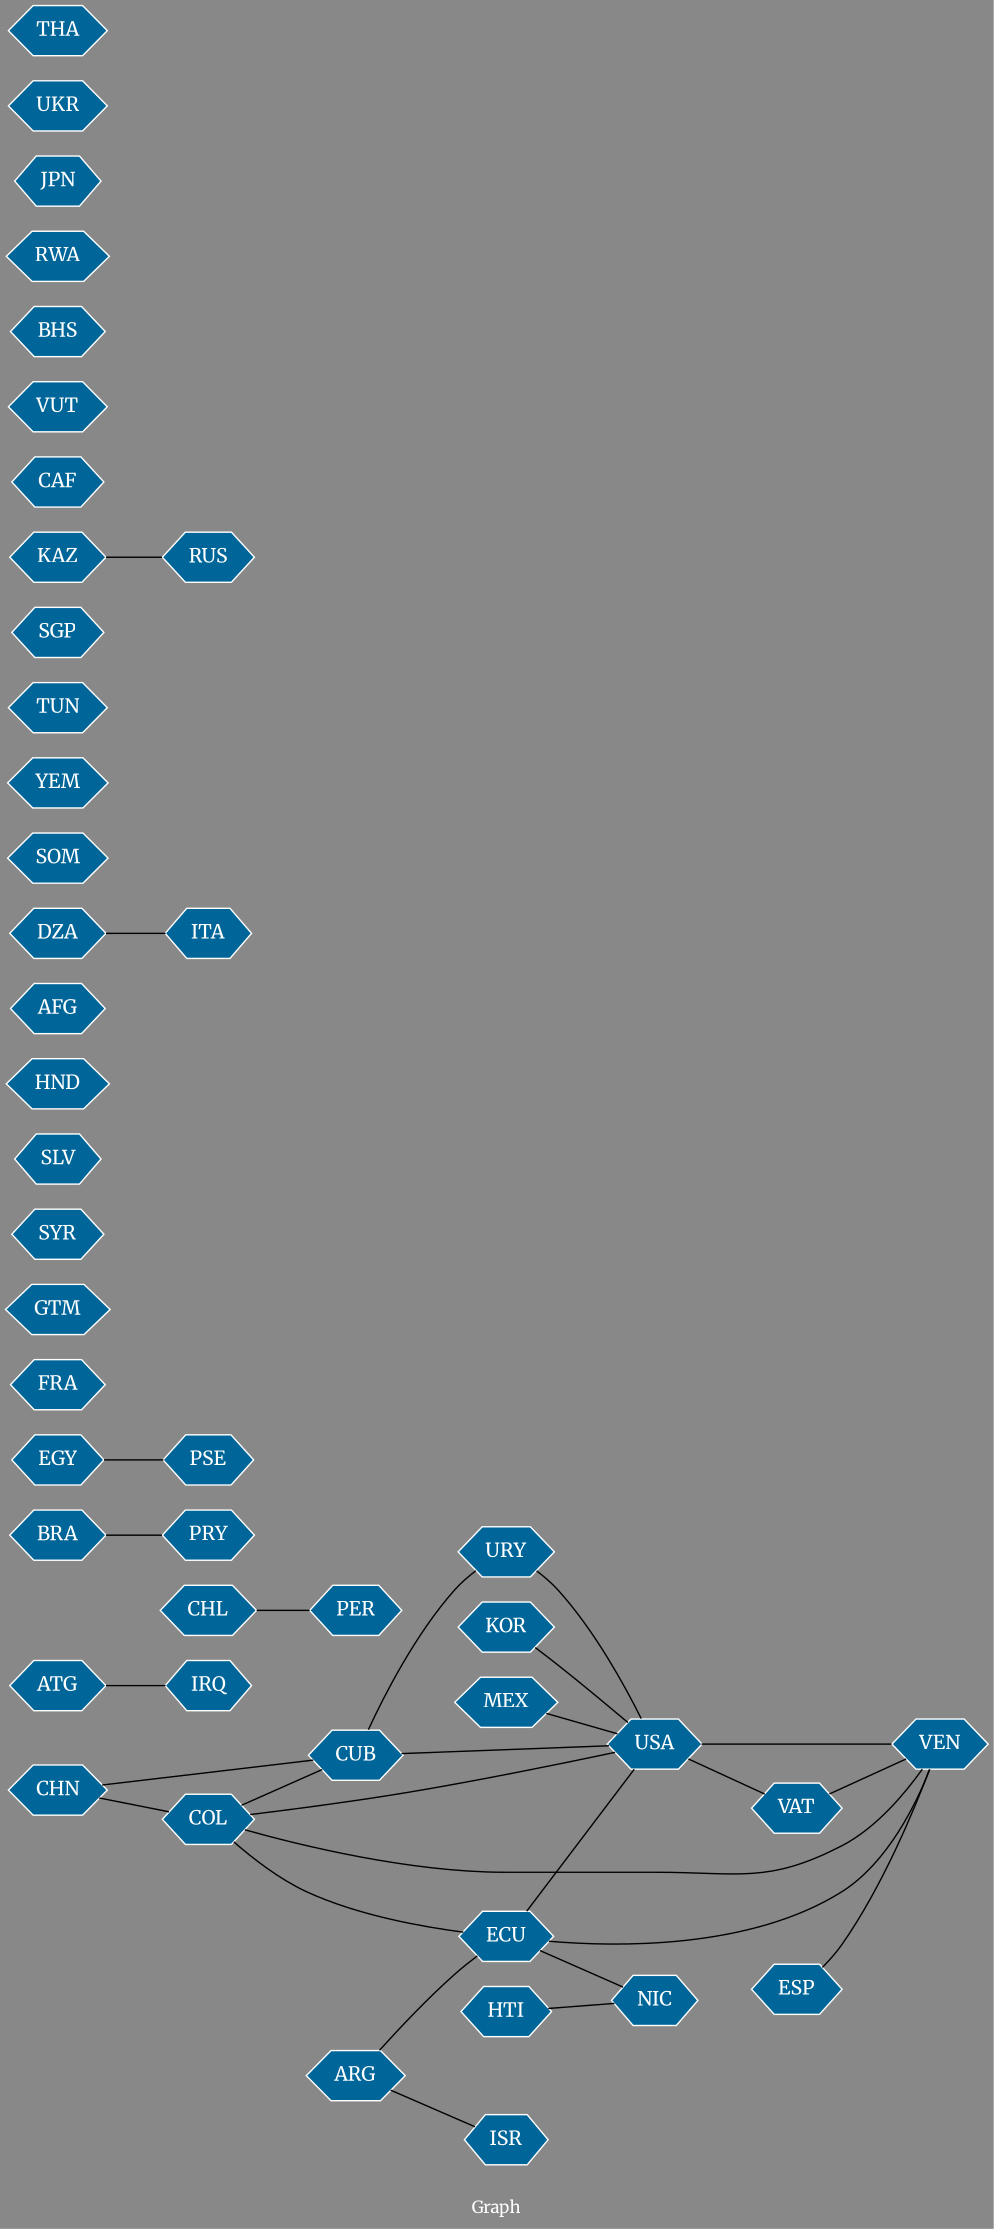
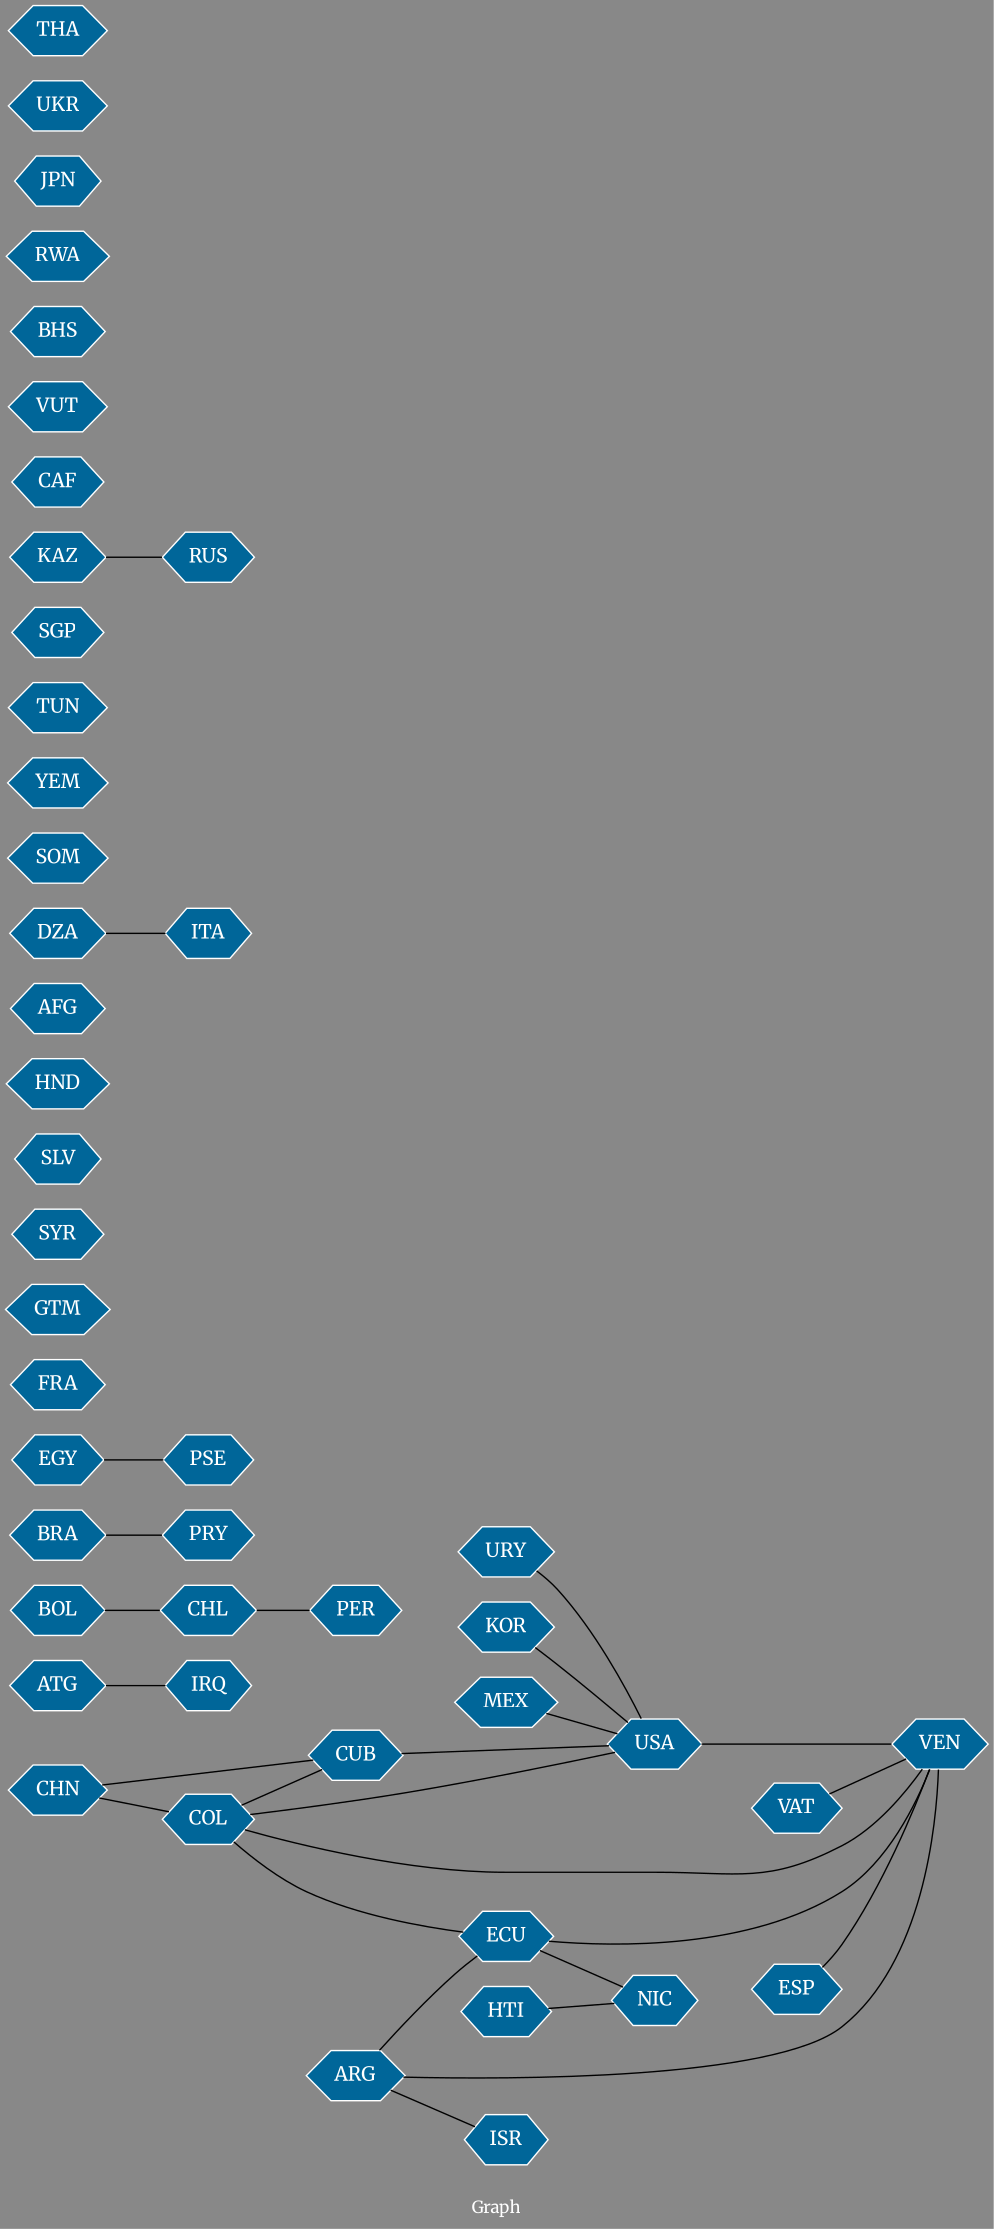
none -> (58, 1610)
(414, 1645) -> none
(727, 1777) -> none
(580, 1840) -> none
none -> (766, 2056)
